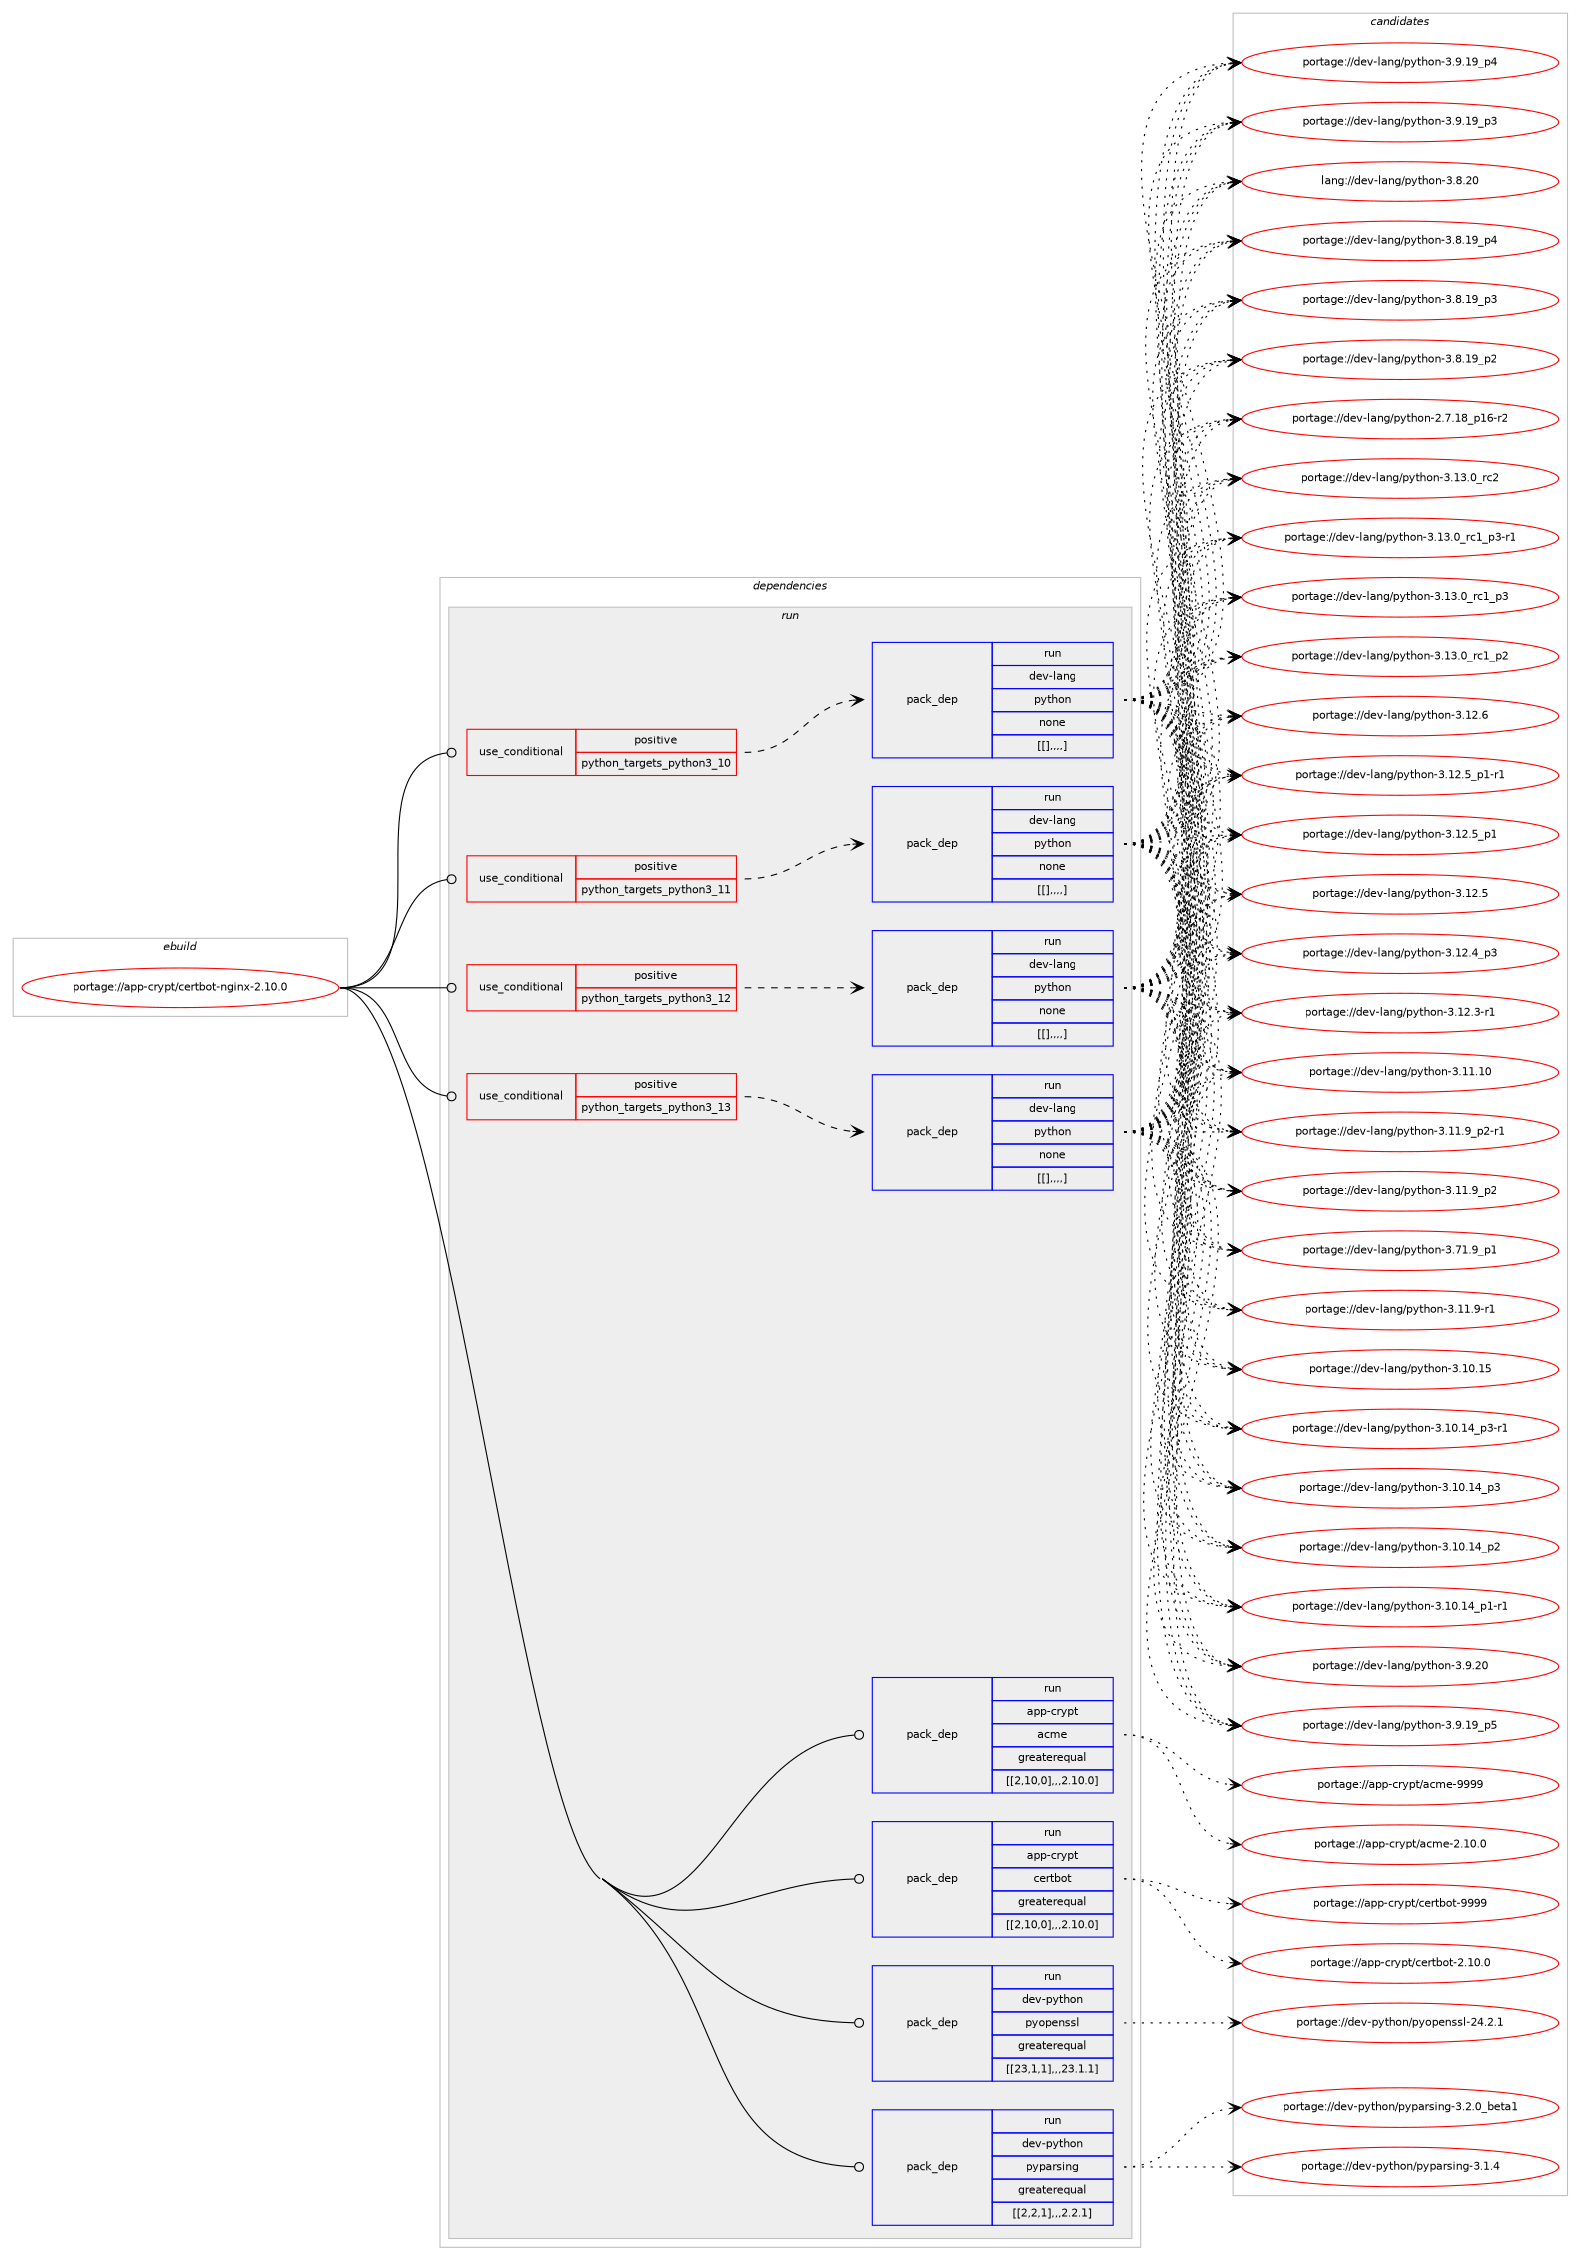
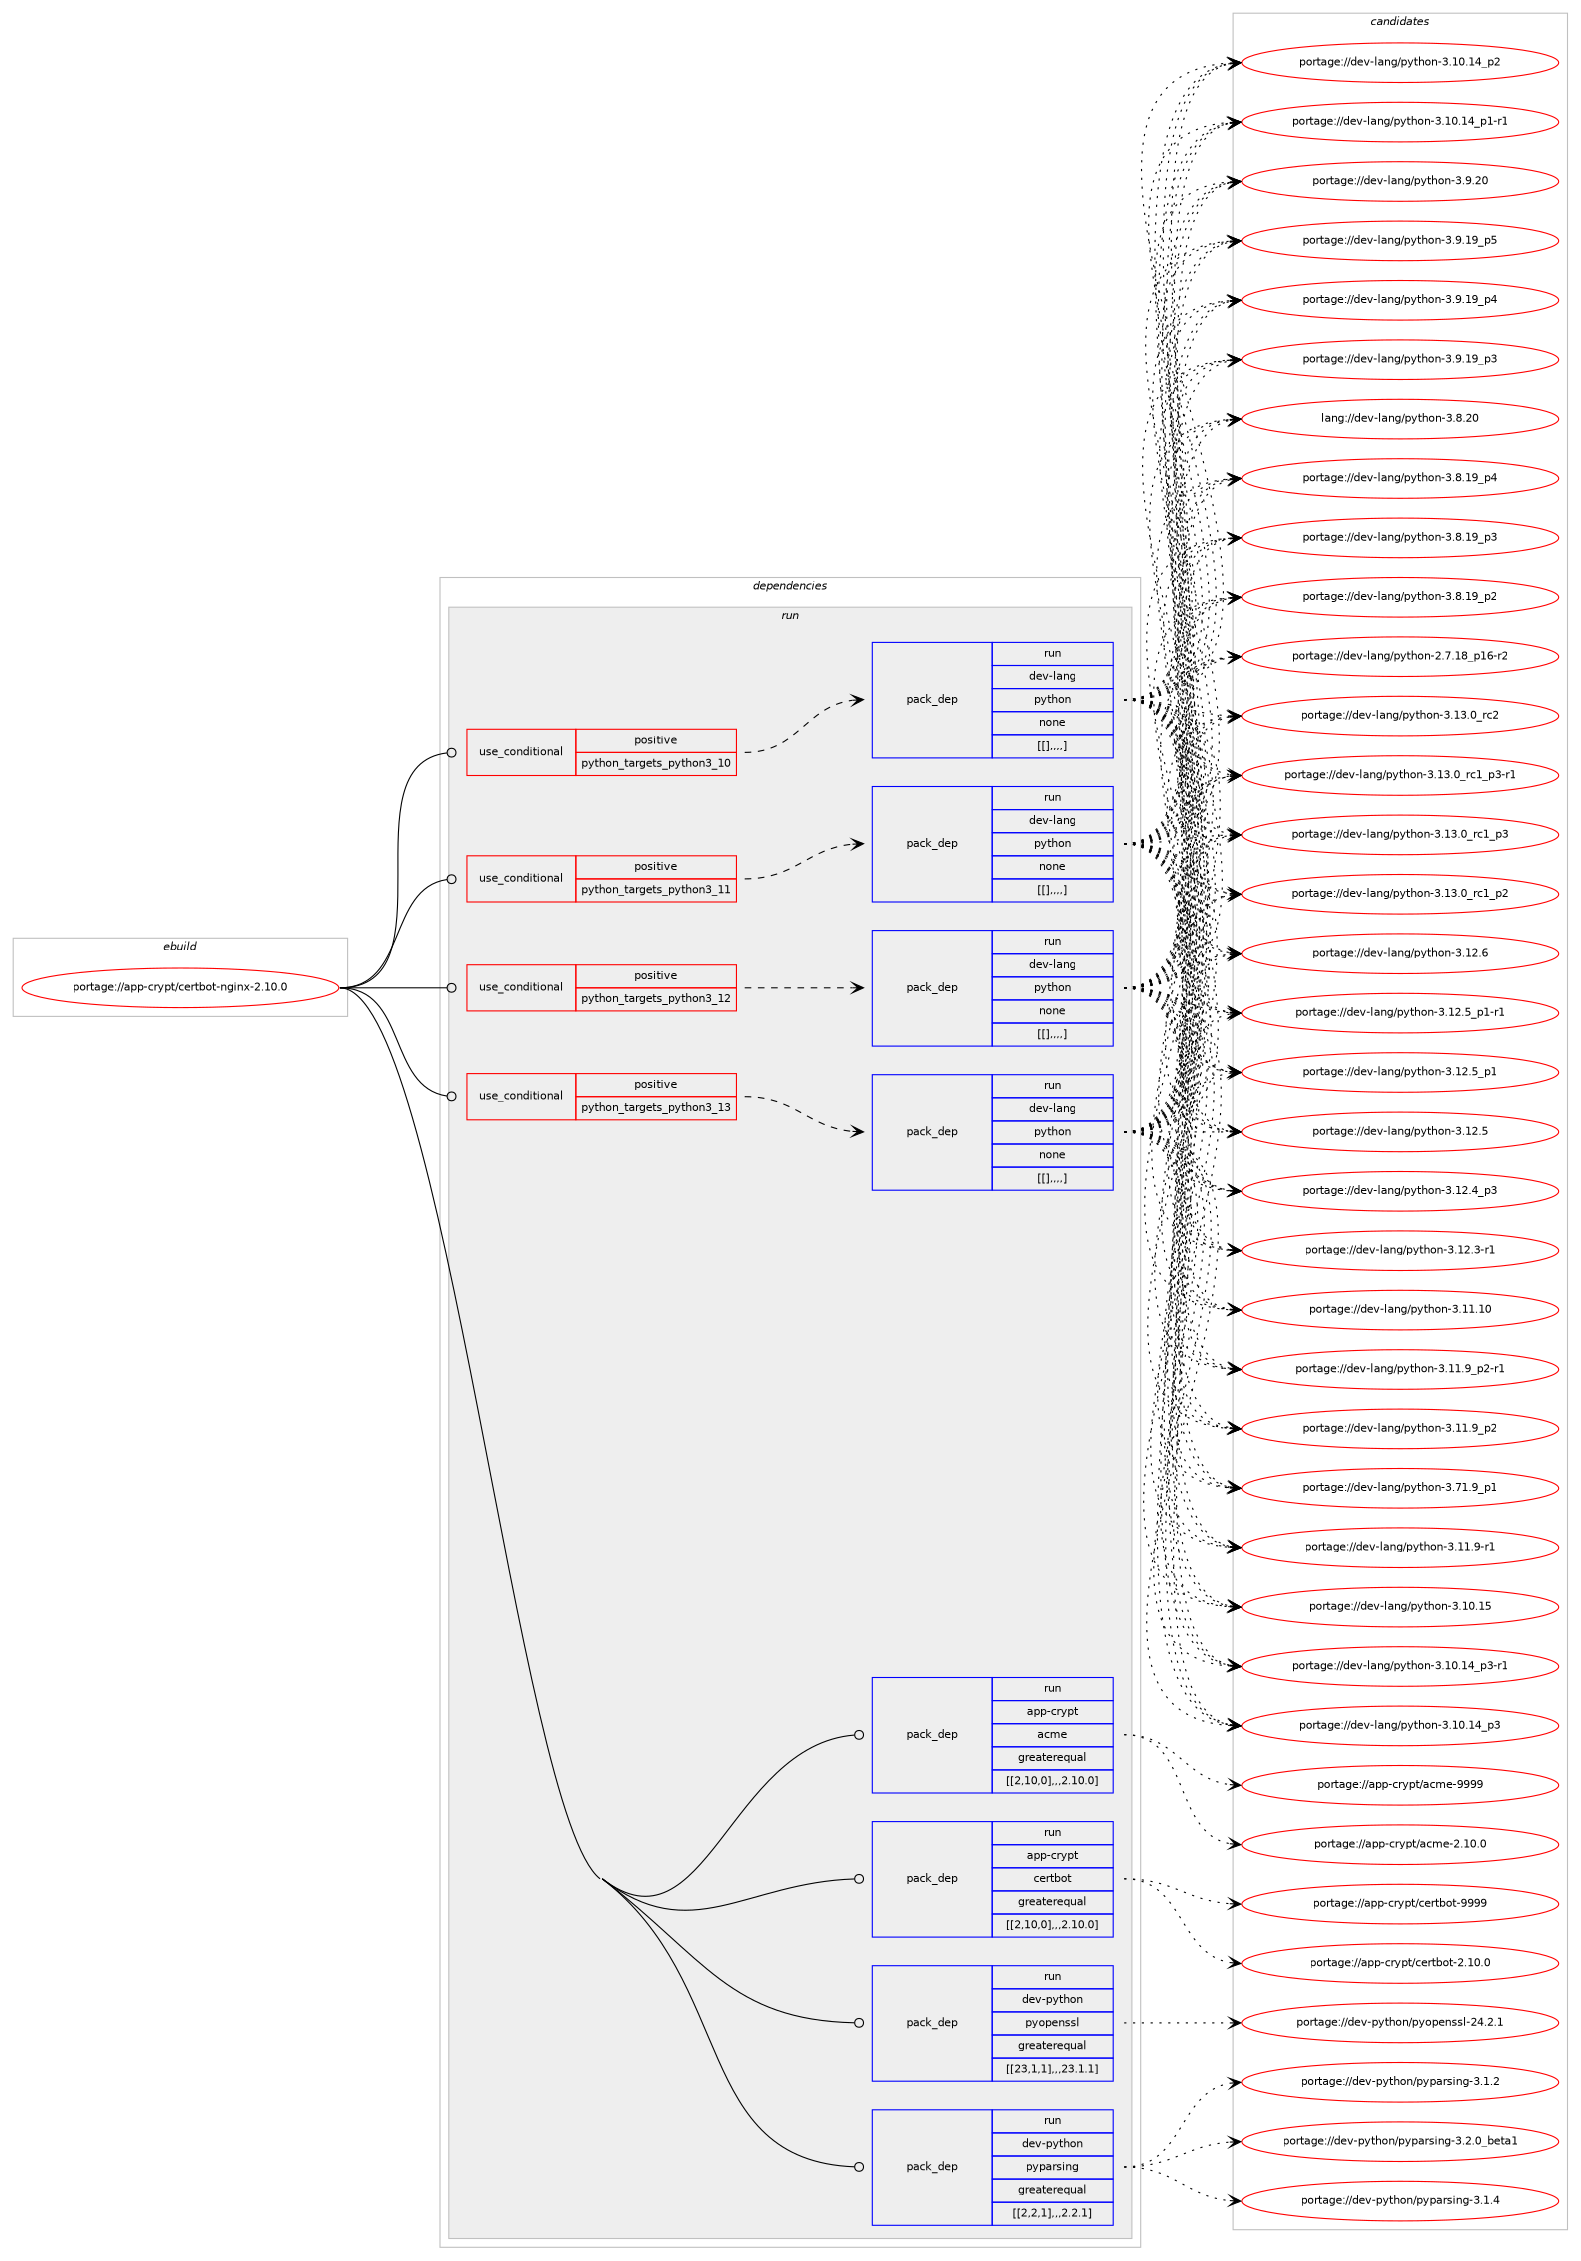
none -> (1400, 2082)
